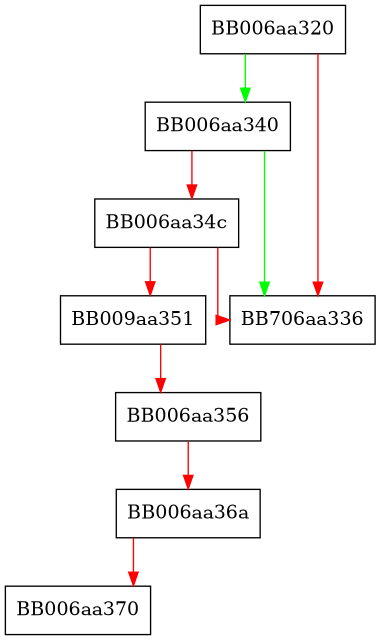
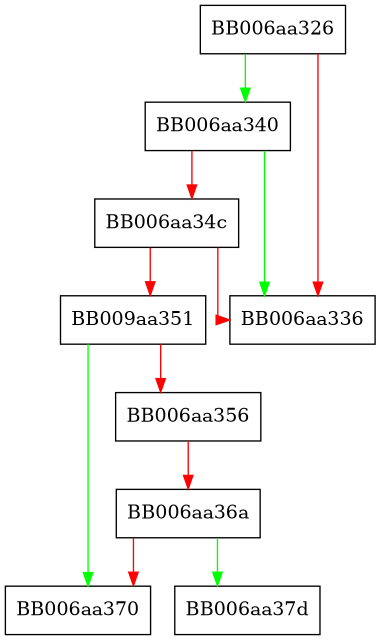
(273, 30) -> (273, 30)
(302, 320) -> (302, 320)
none -> (88, 458)
none -> (247, 610)
